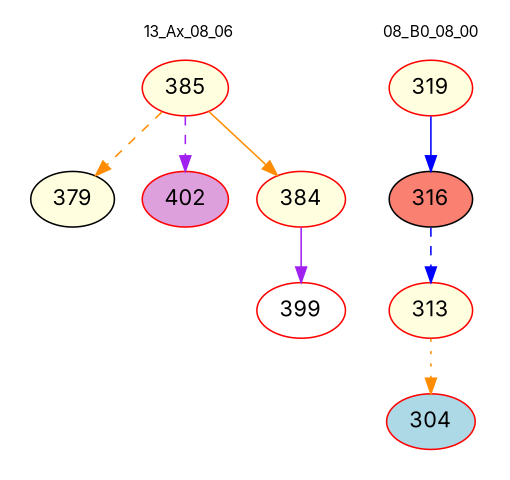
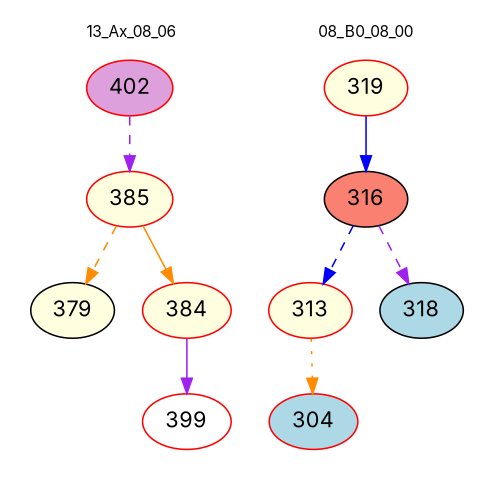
(185, 136) -> (130, 136)
none -> (422, 310)
